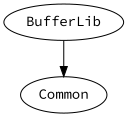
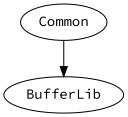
(64, 54) -> (64, 54)
